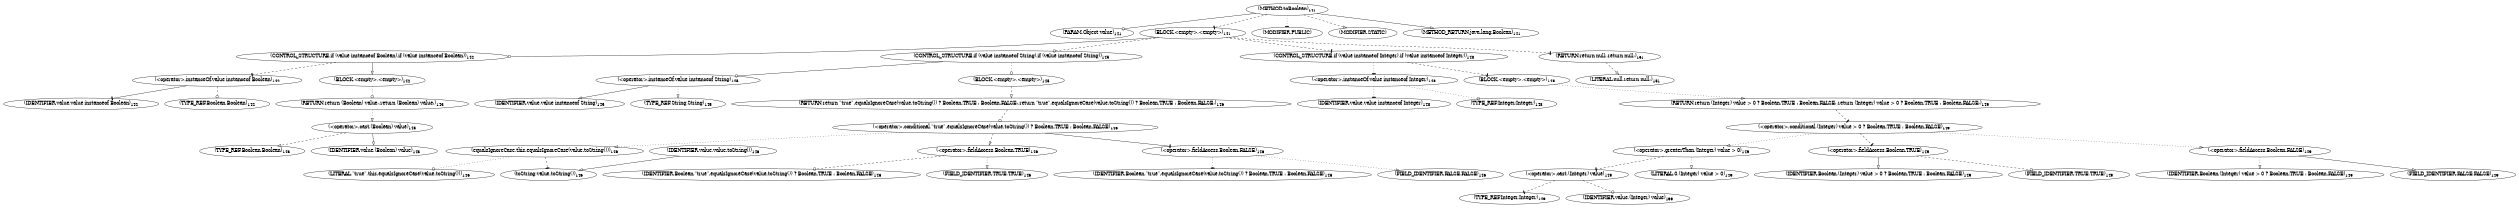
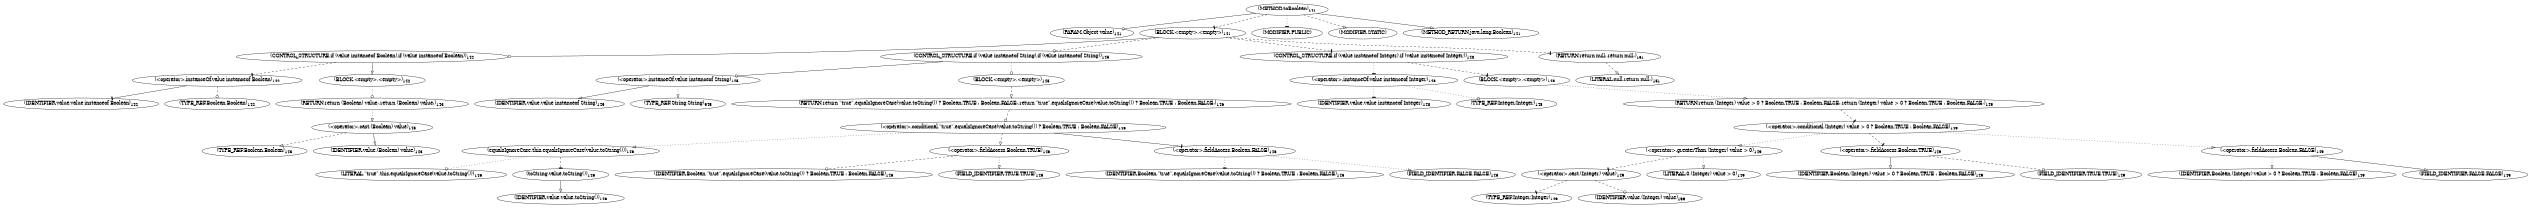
(708, 103) -> (708, 103)
(631, 163) -> (561, 185)
